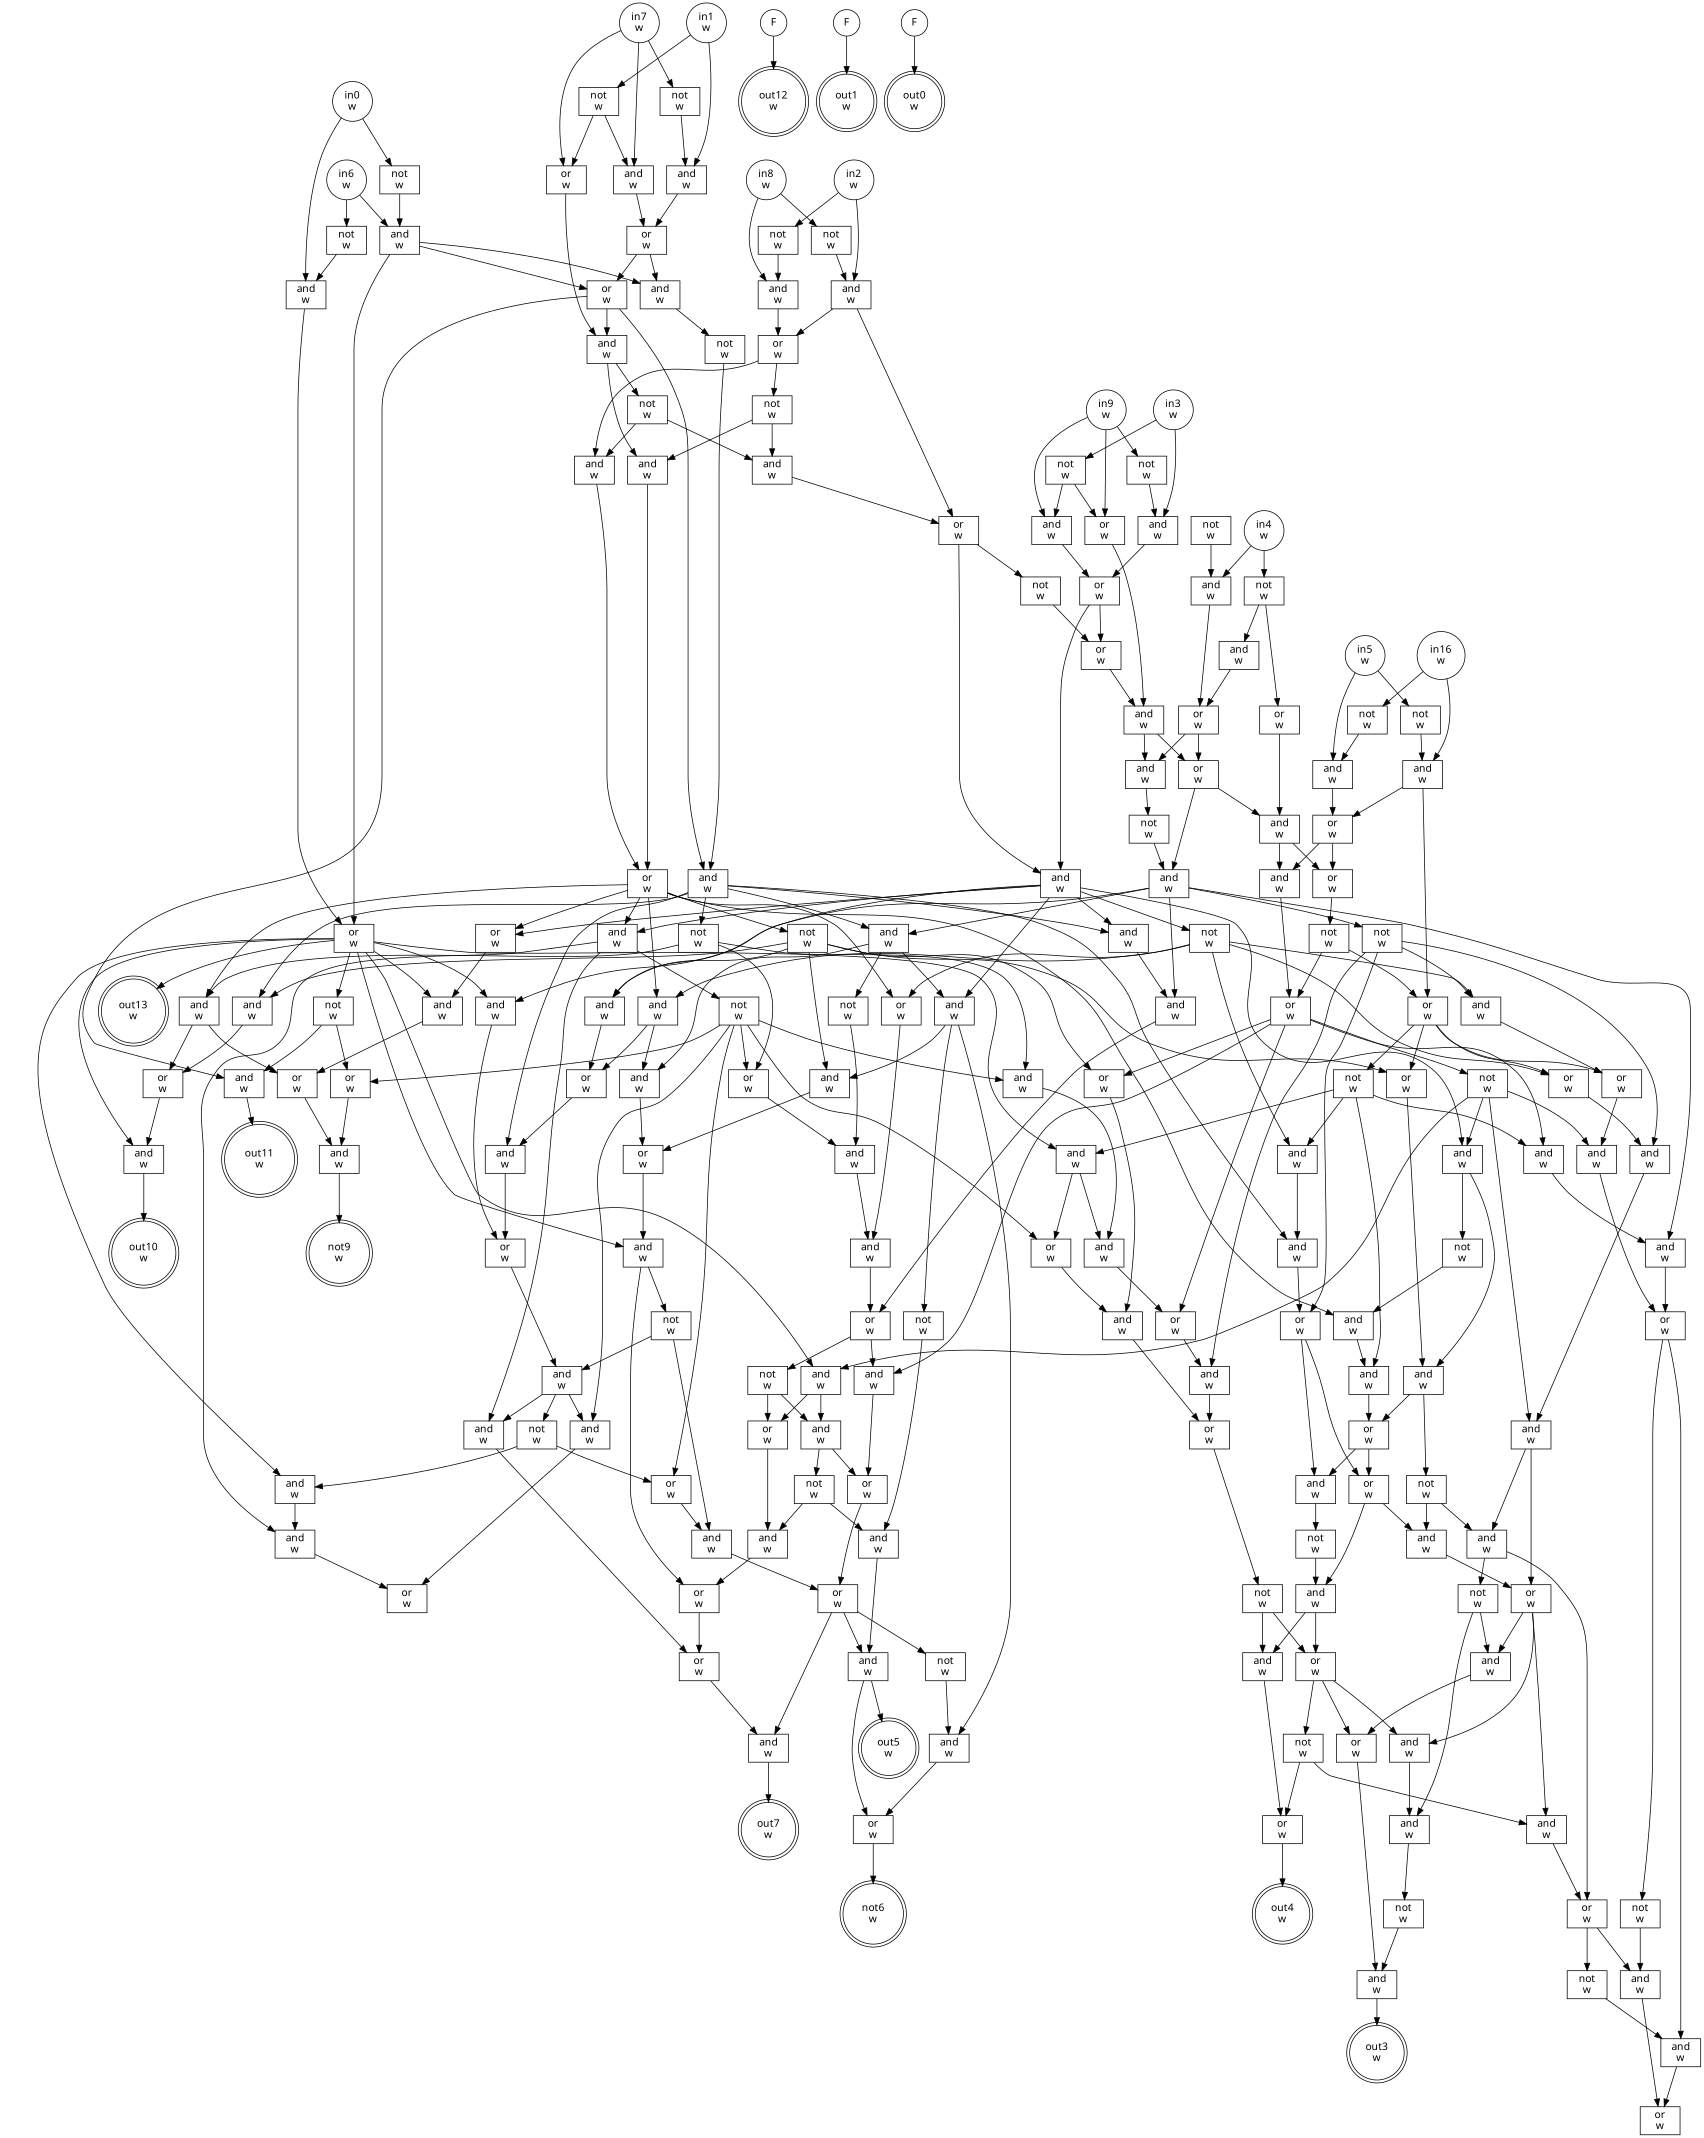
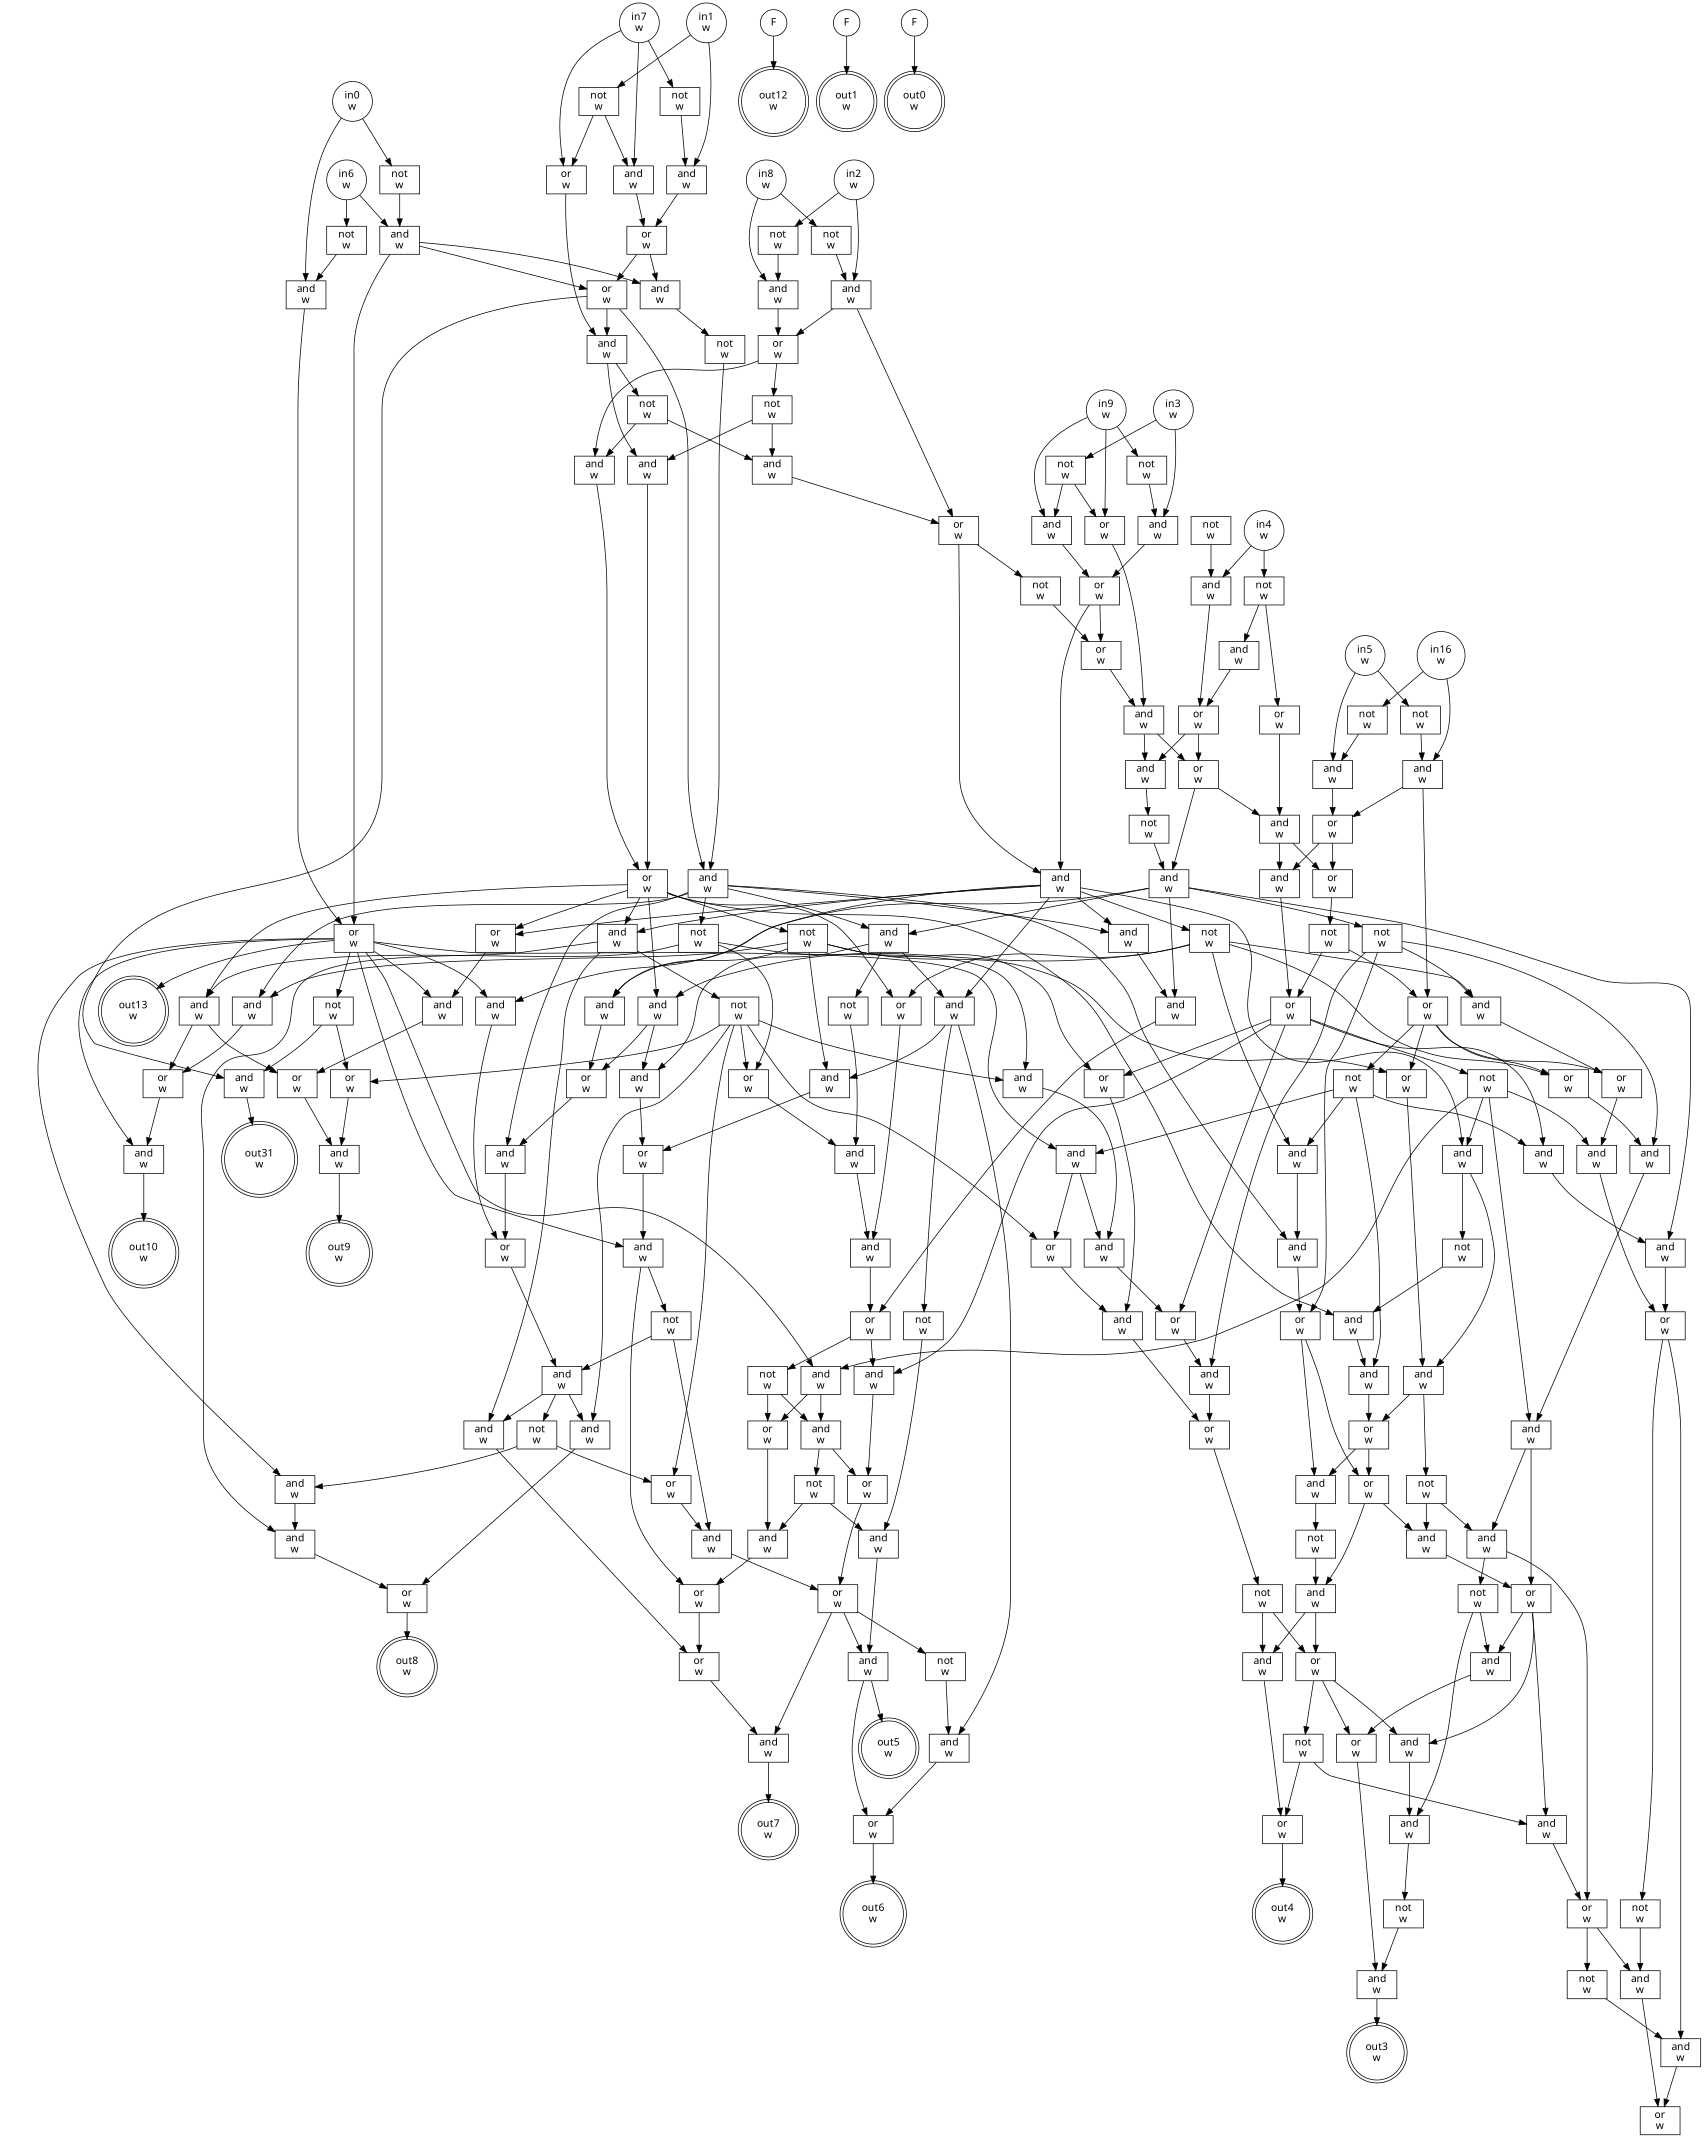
(260, 1159) -> (260, 1159)
(339, 1253) -> (339, 1253)
none -> (407, 1667)
(873, 1914) -> (873, 1914)
